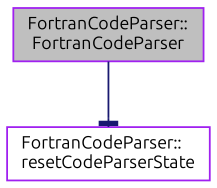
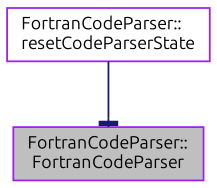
(108, 90) -> (108, 90)
